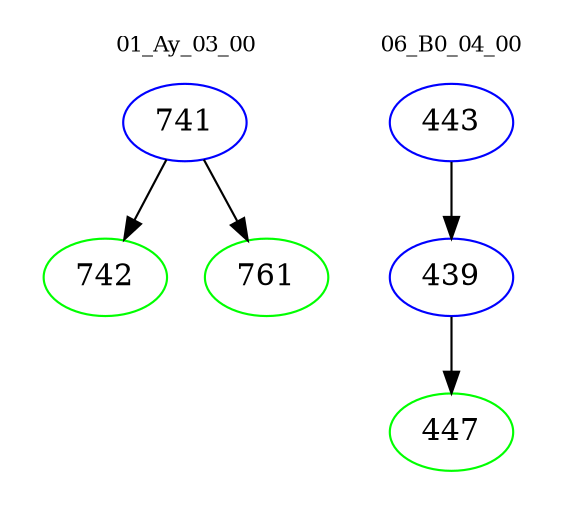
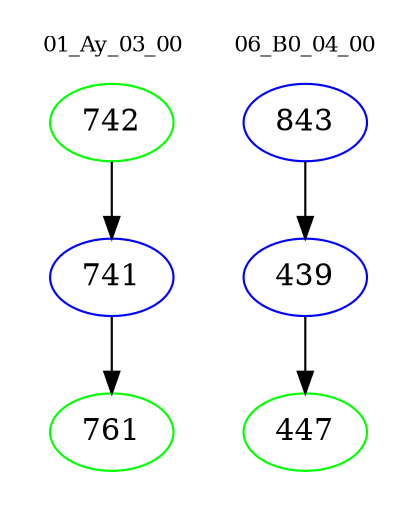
(452, 123) -> (305, 123)
(150, 190) -> (112, 189)
